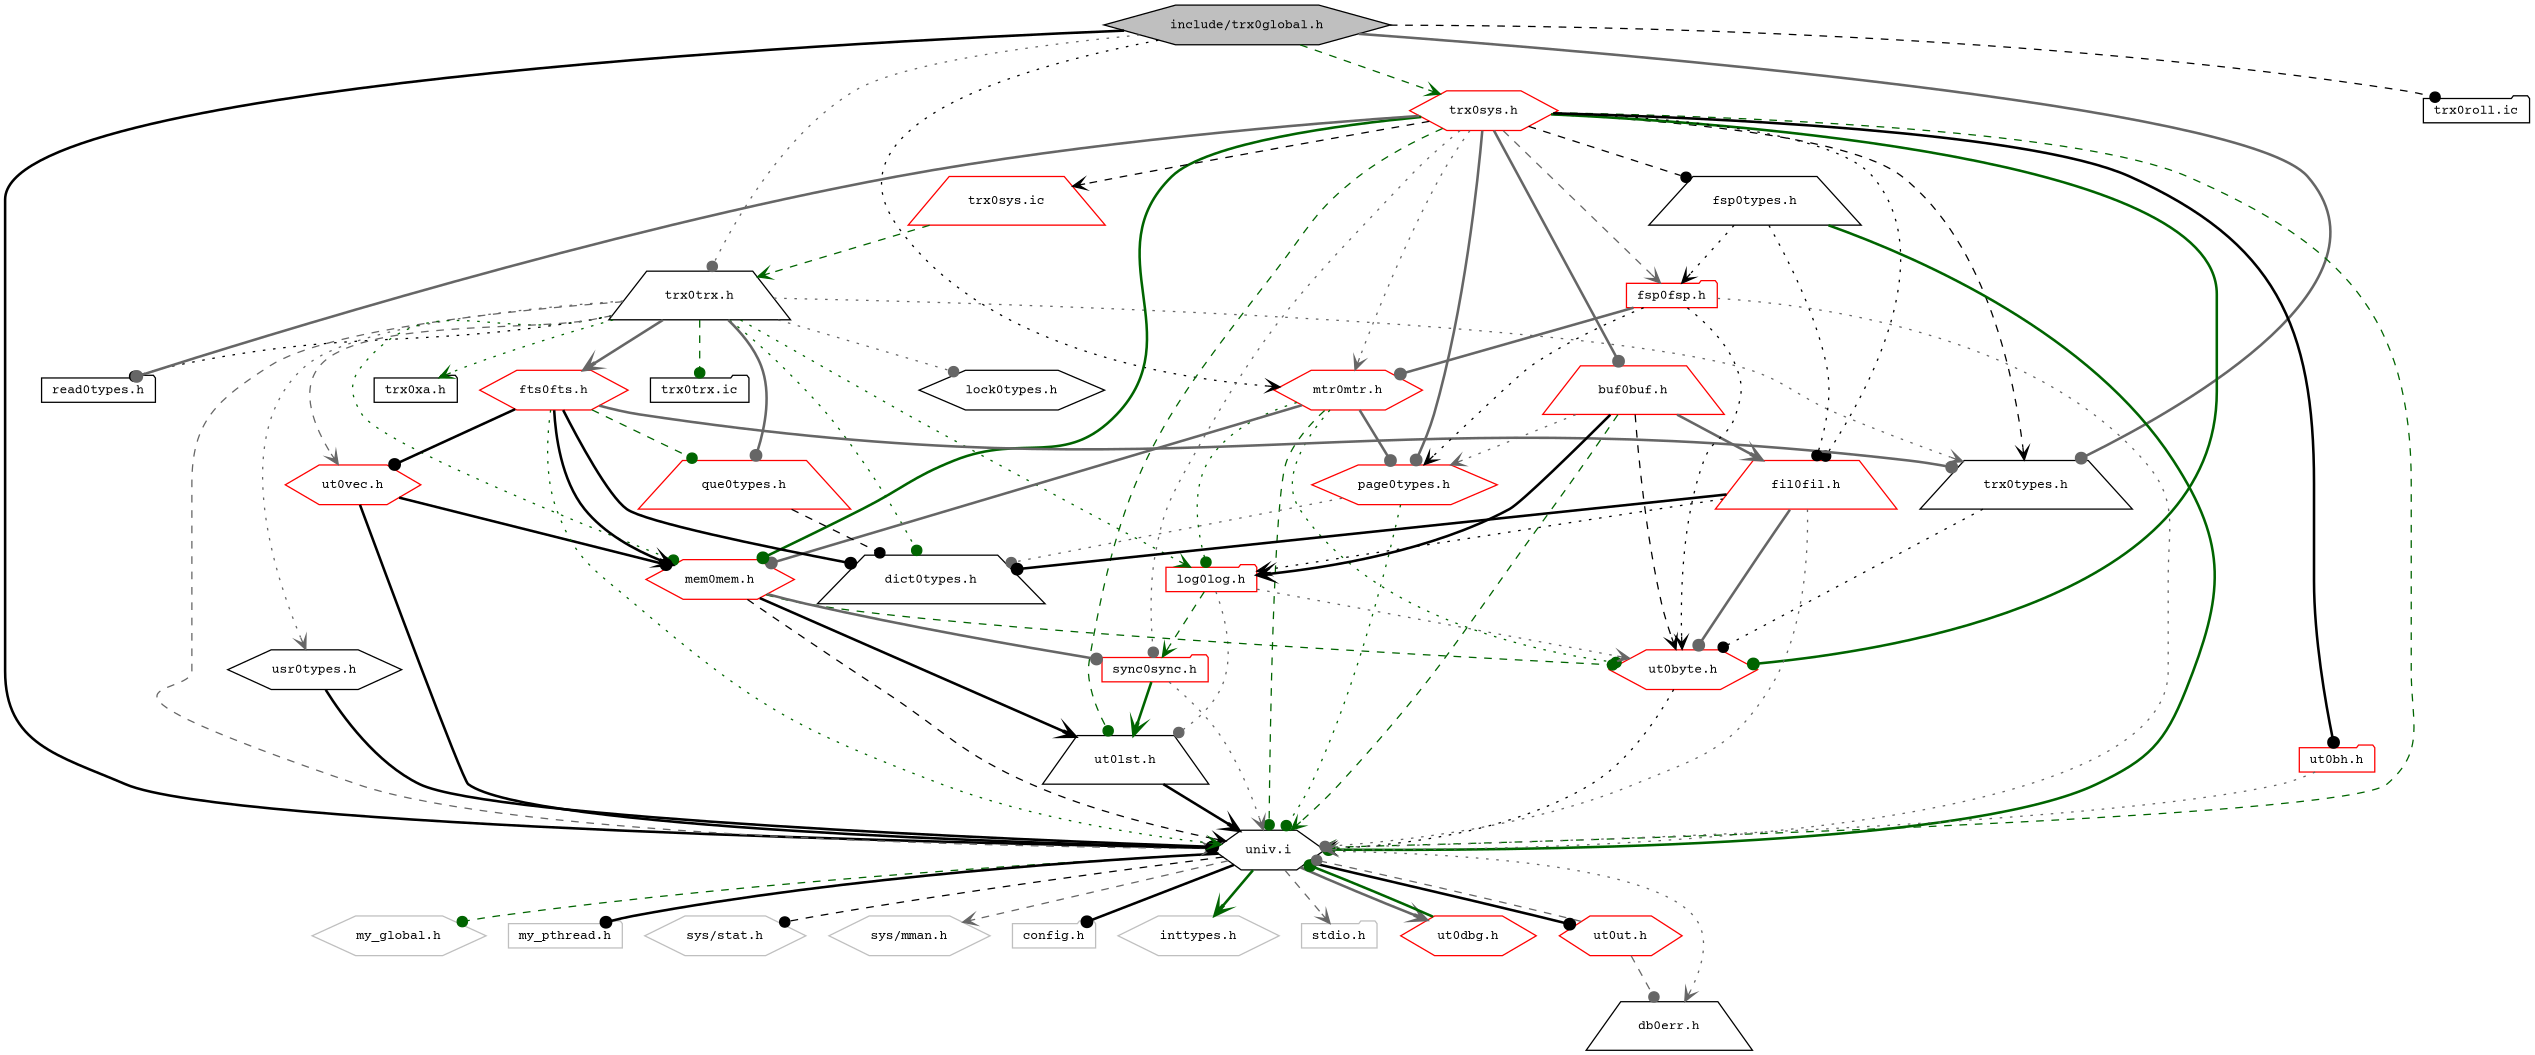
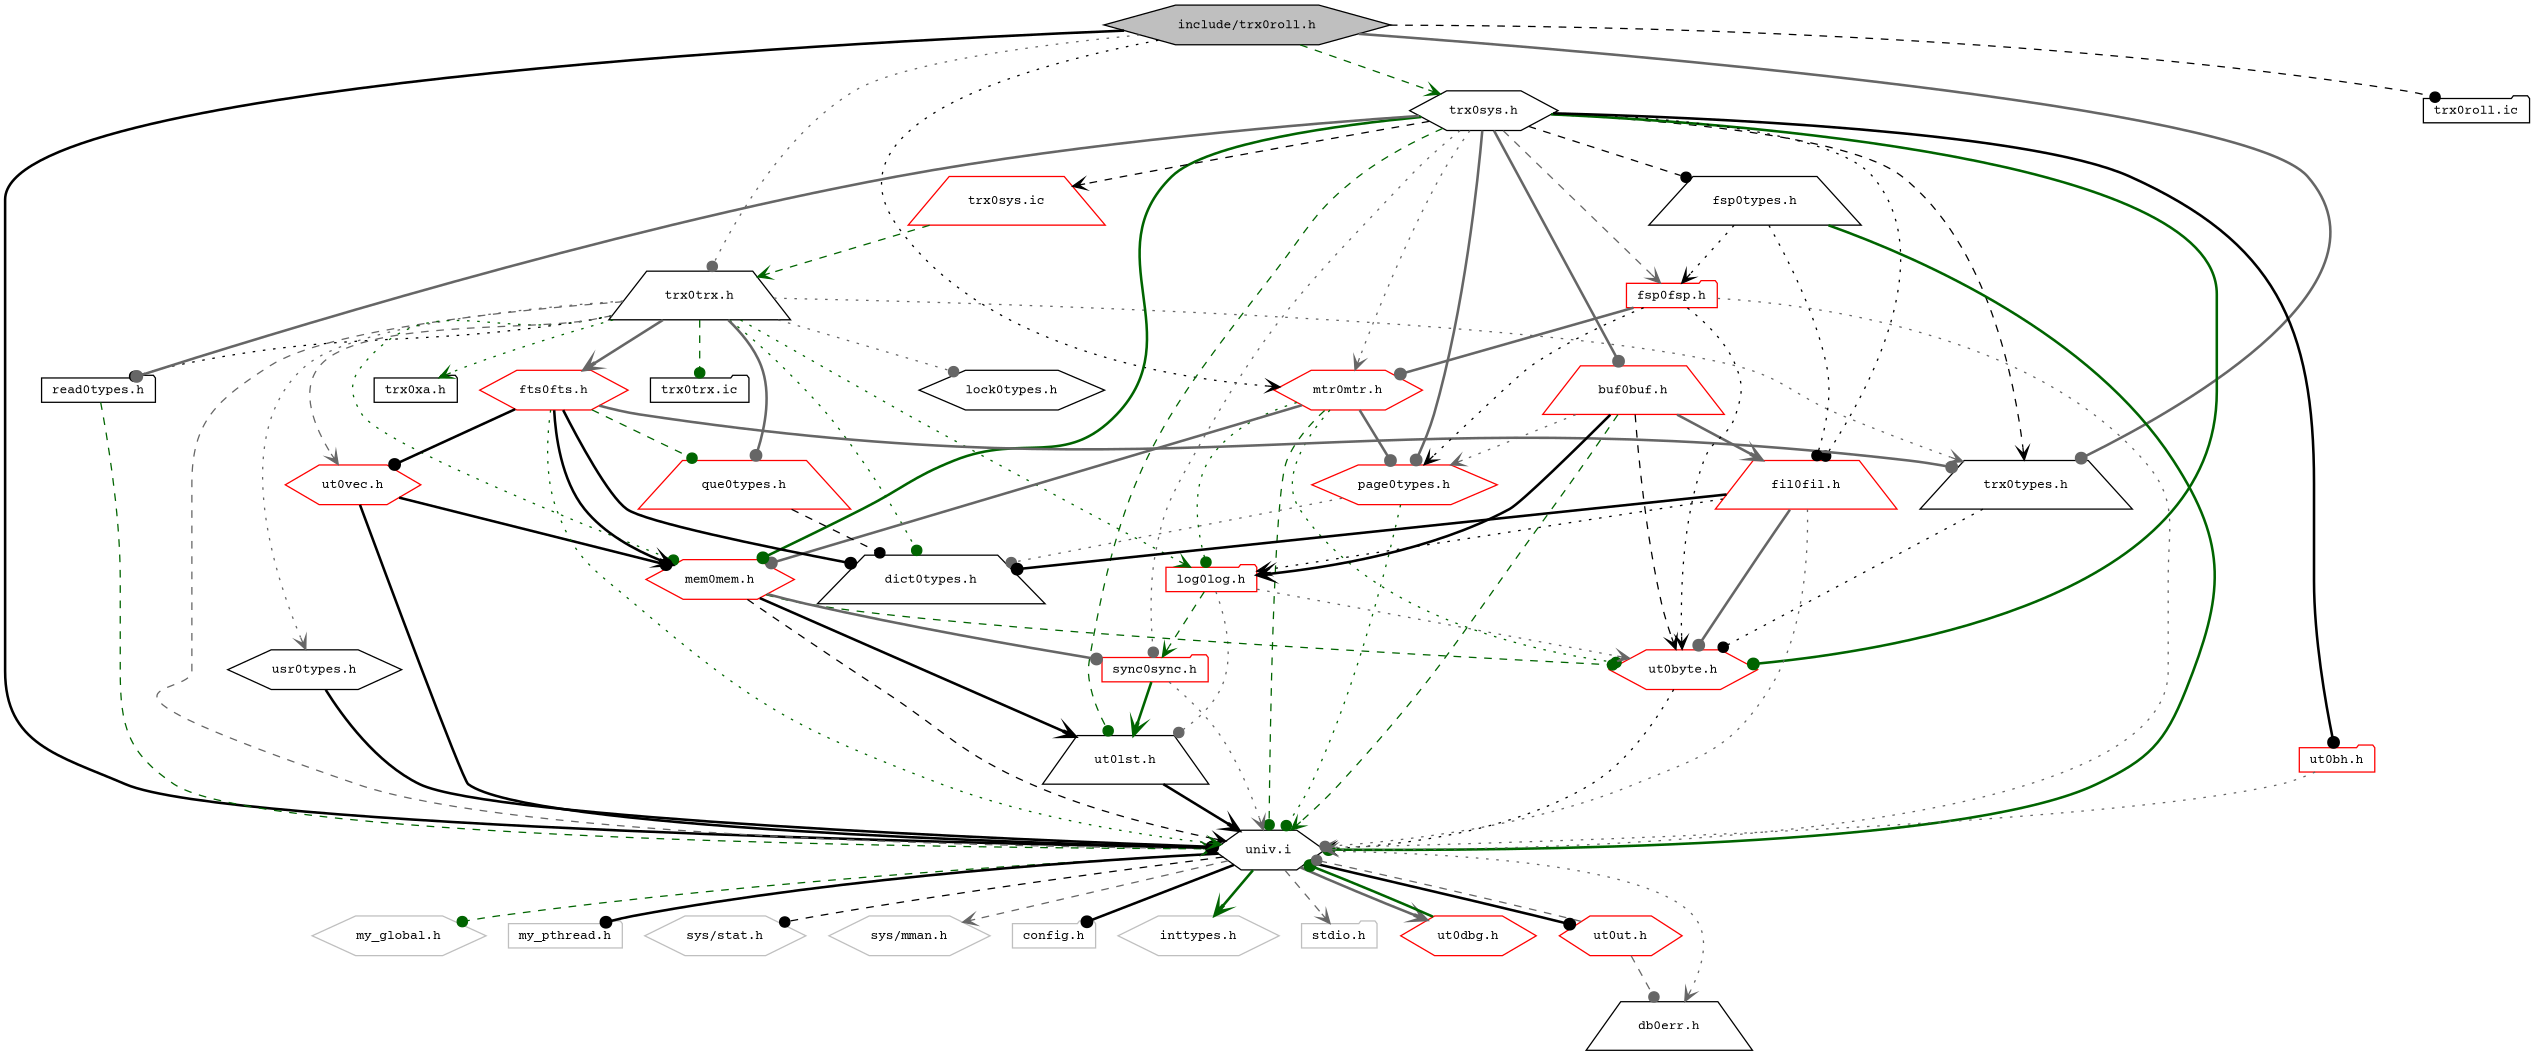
(1247, 25) -> (1247, 25)
(1484, 111) -> (1484, 111)
(2411, 642) -> (168, 780)
